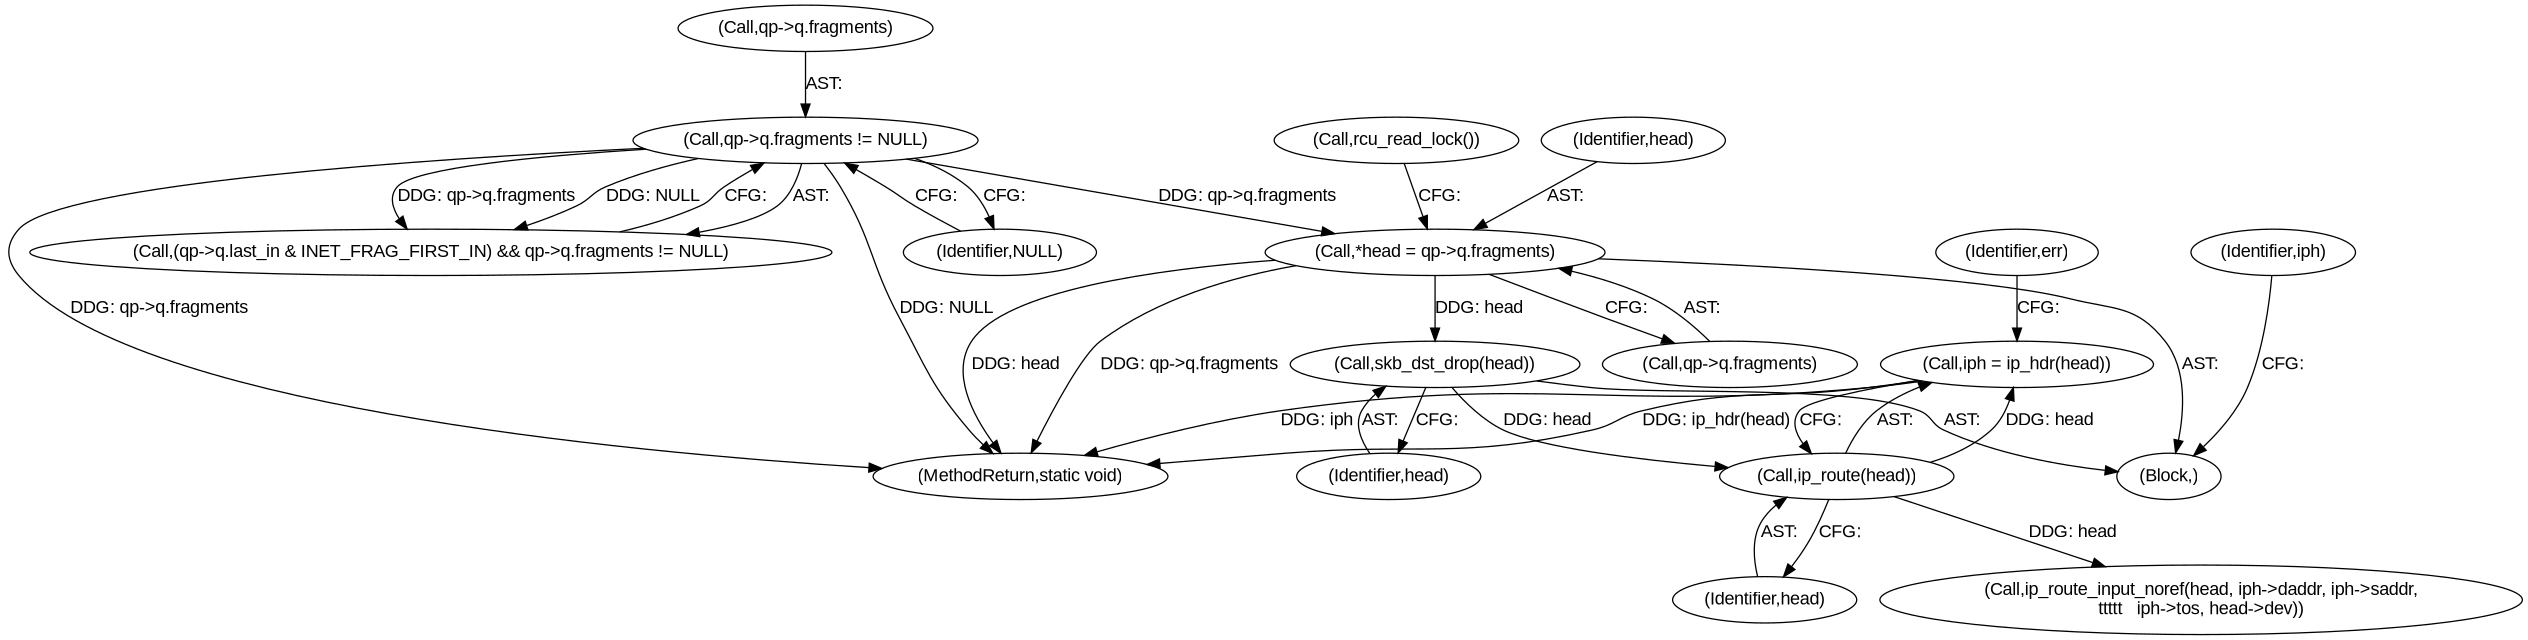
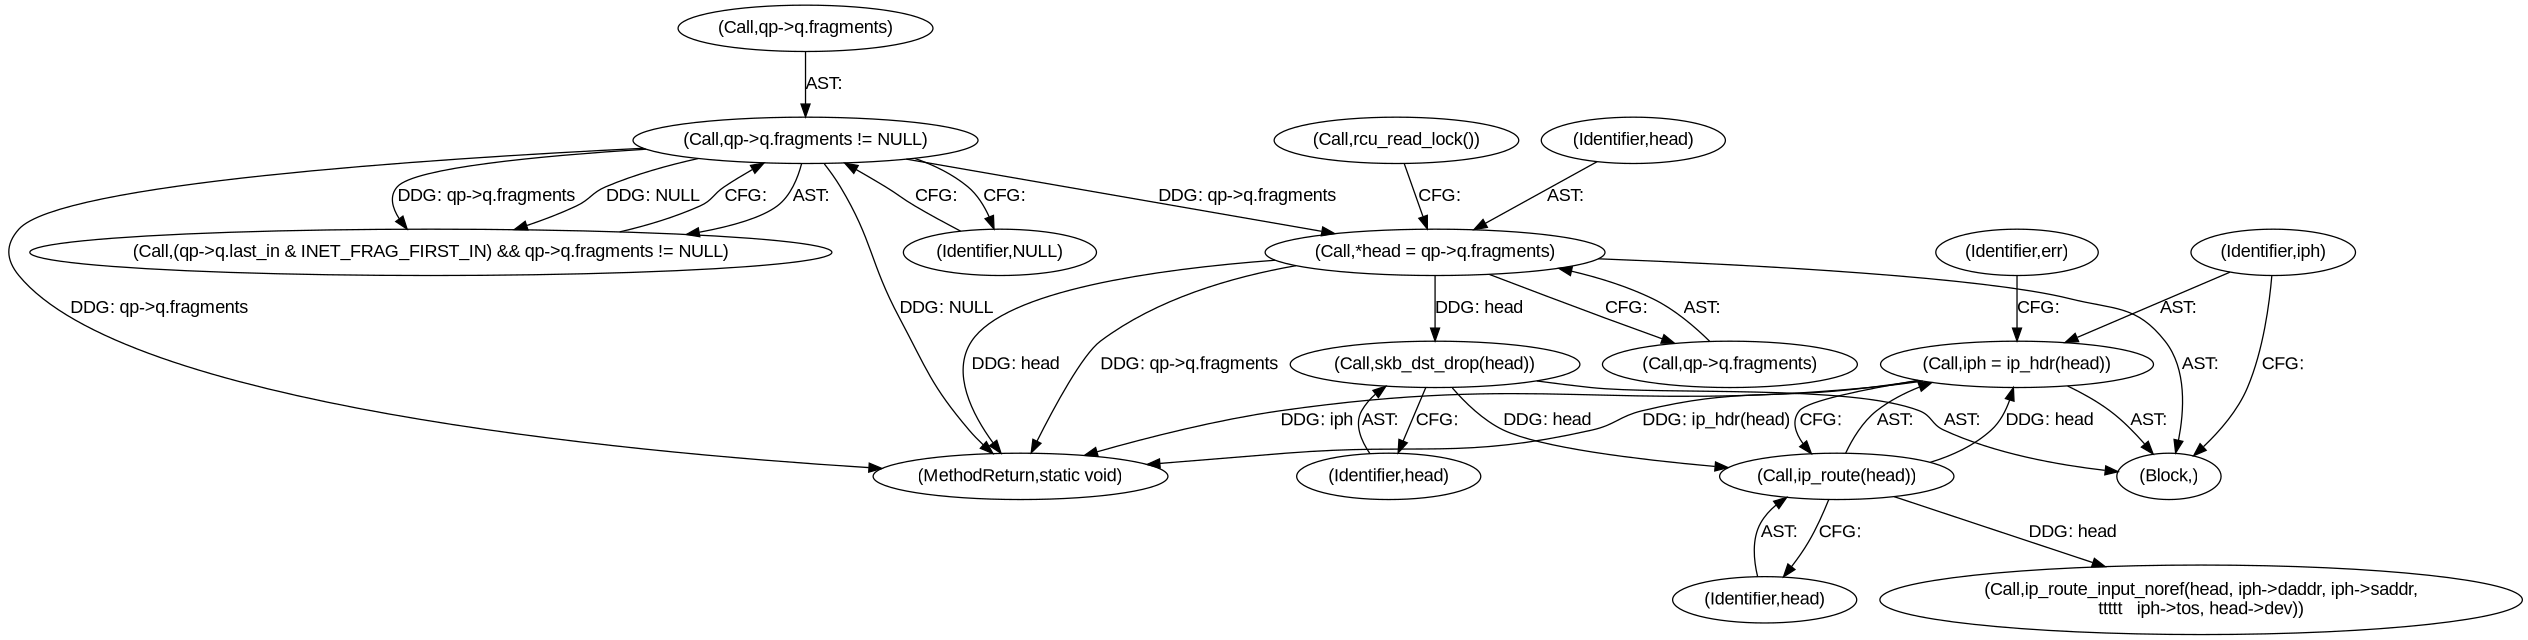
none -> (2154, 305)
none -> (2109, 411)
